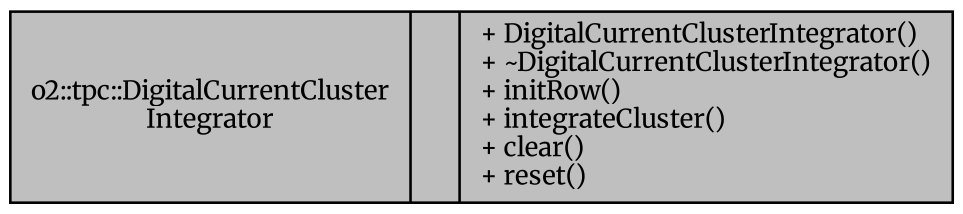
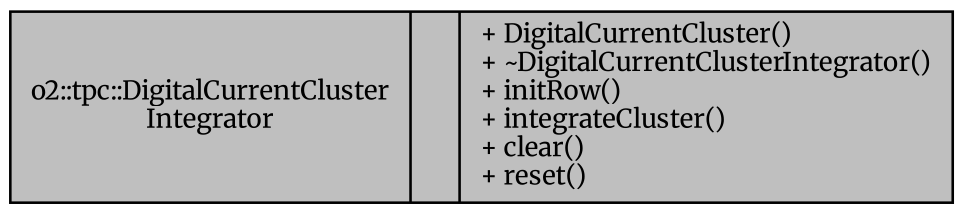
(700, 35) -> (636, 35)
